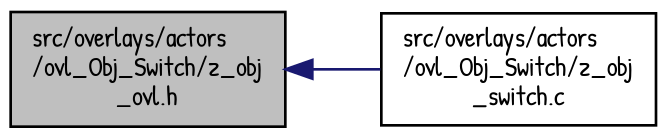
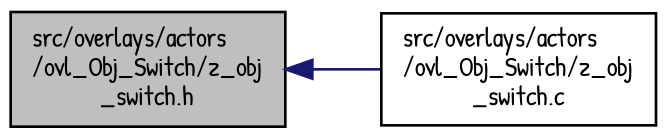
(148, 69) -> (148, 69)
